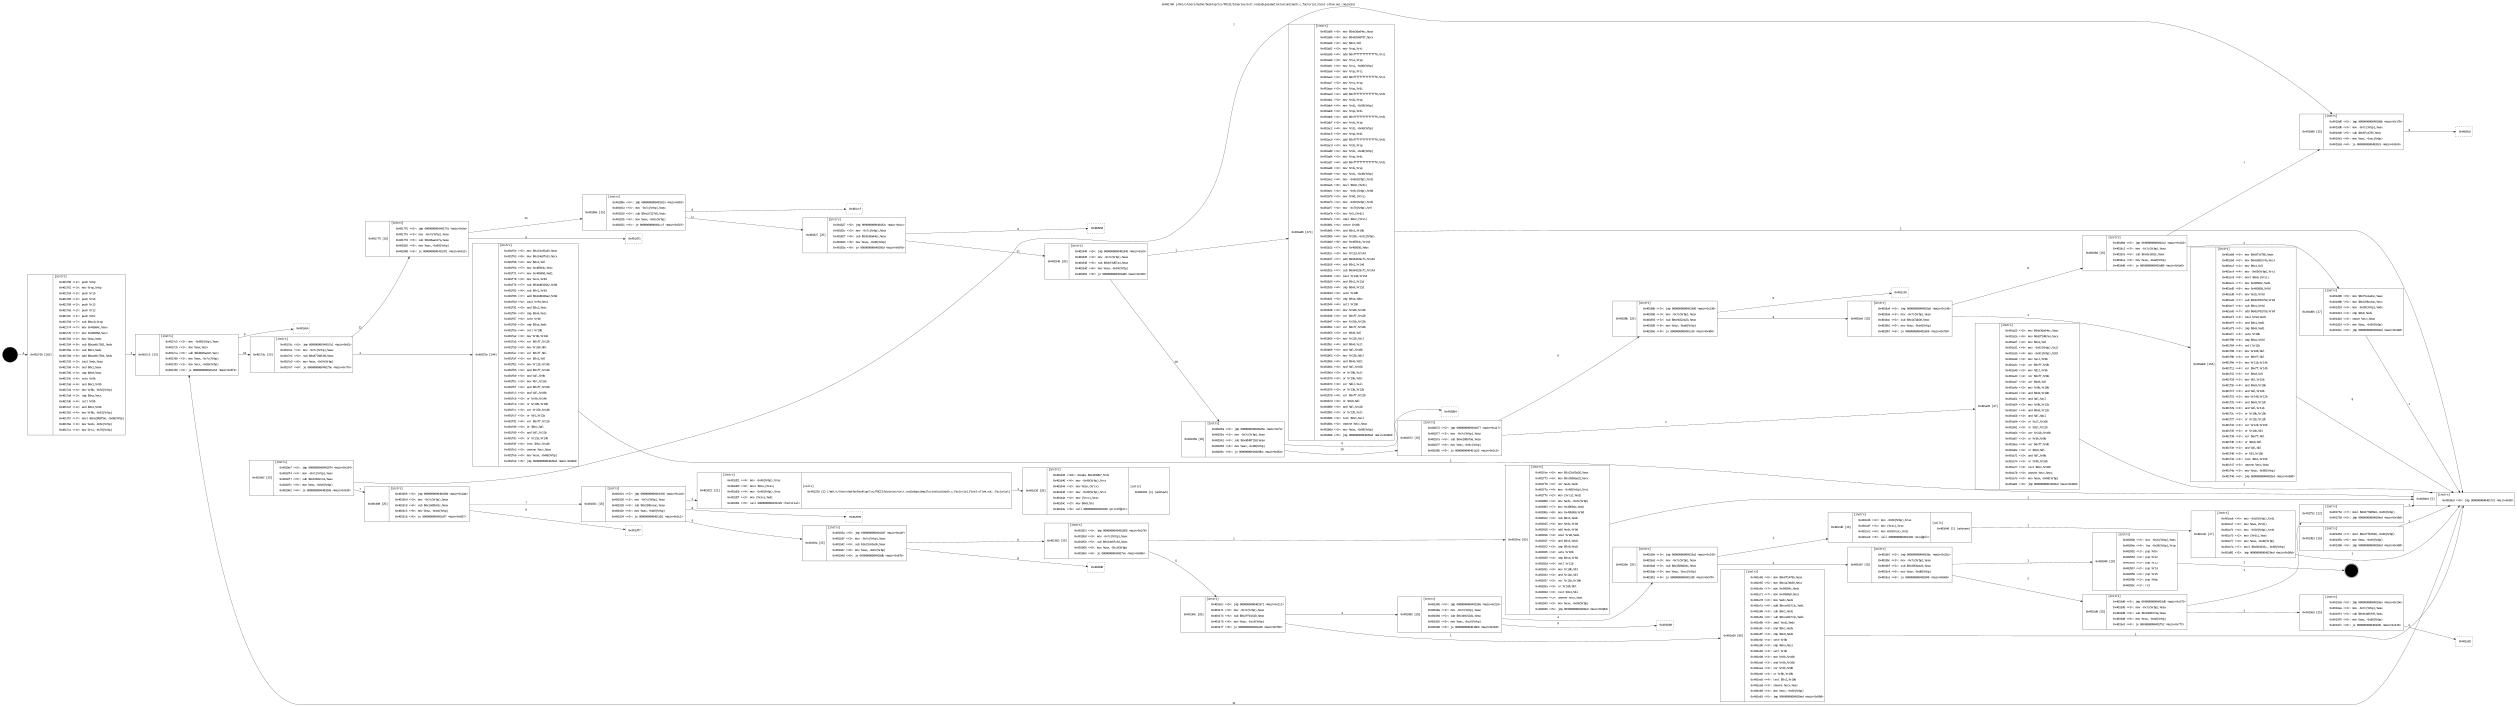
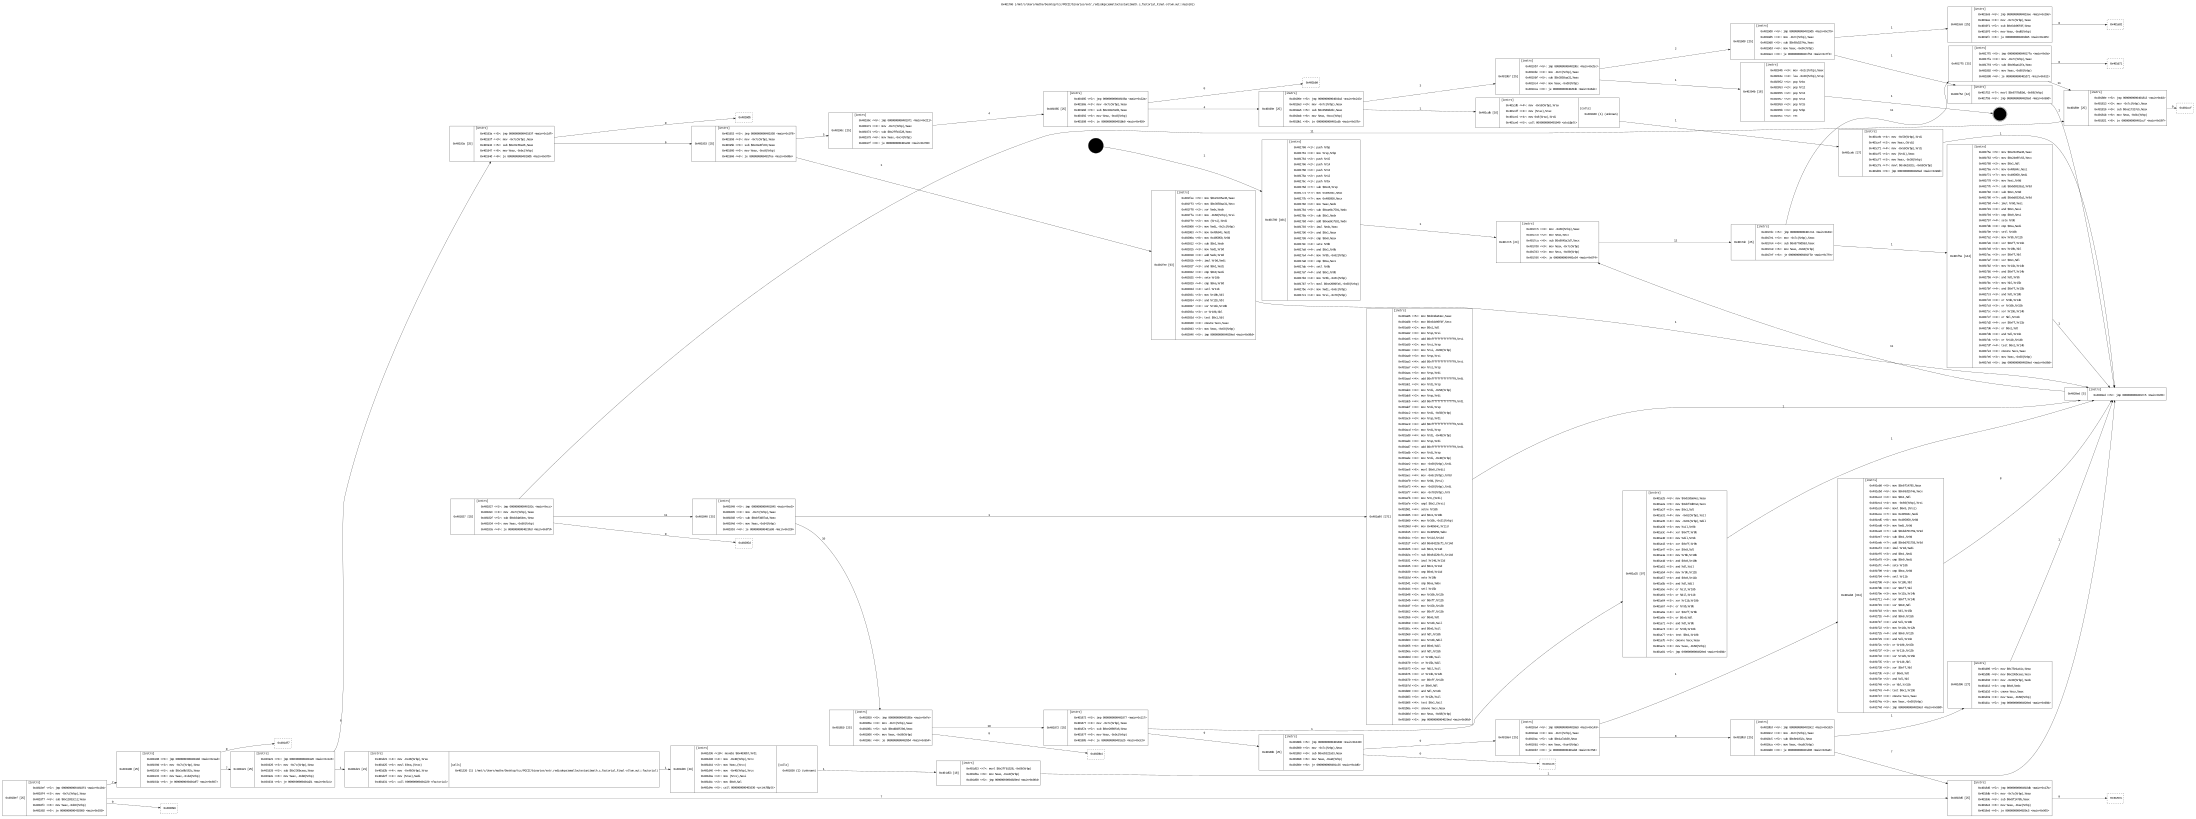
(743, 224) -> (1231, 133)
(301, 328) -> none
(765, 514) -> (133, 805)
(1773, 636) -> none
none -> (876, 771)
